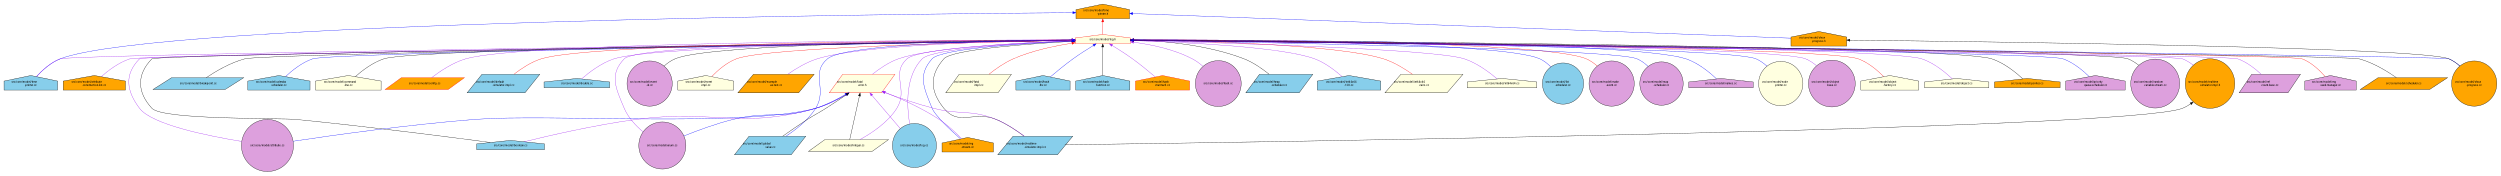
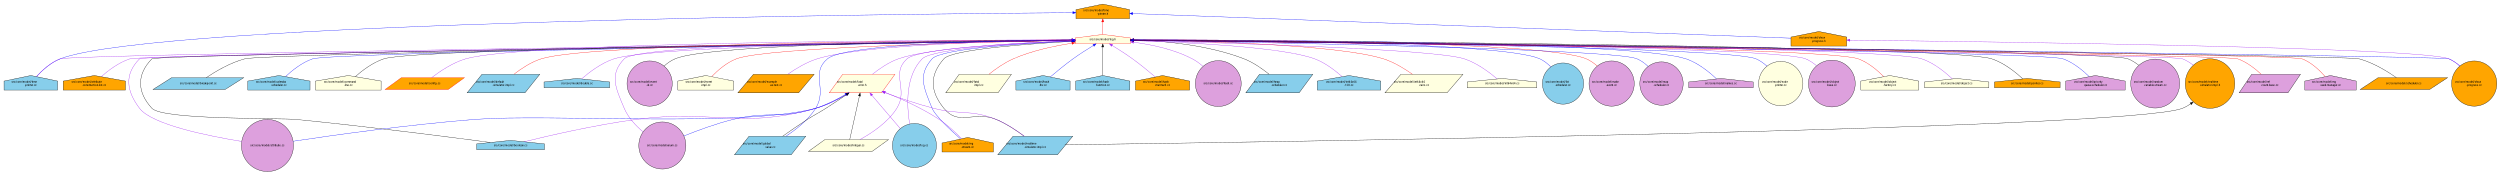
(2156, 45) -> (2156, 45)
(1700, 48) -> (1700, 48)
(1163, 84) -> (1163, 84)
